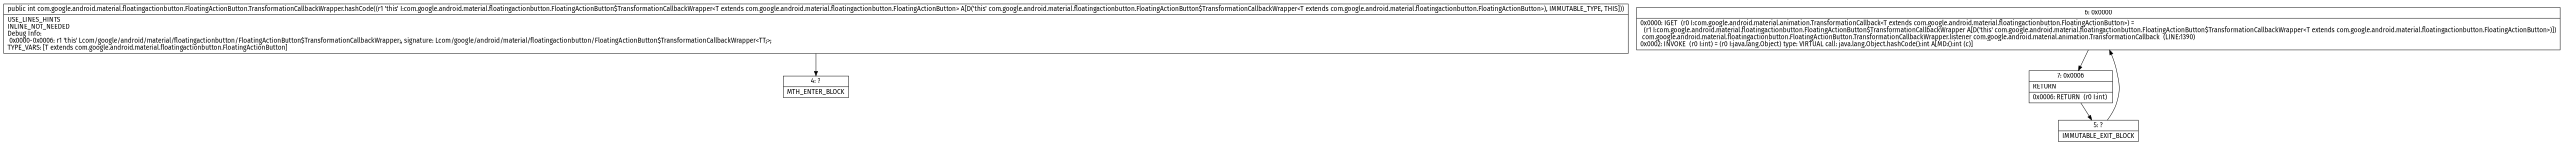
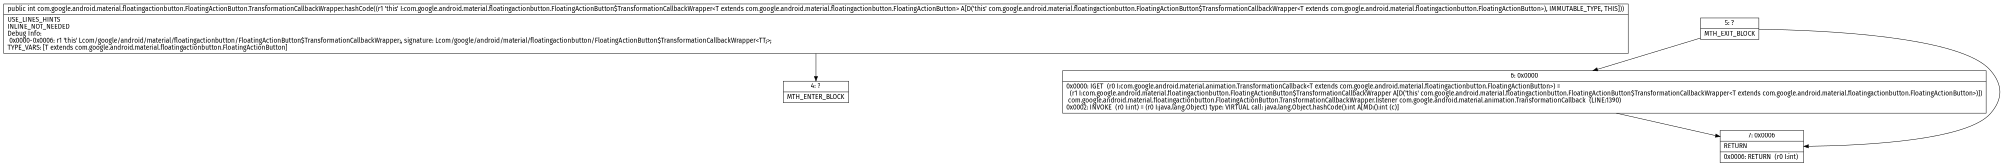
(2085, 110) -> (1989, 70)
(2098, 136) -> (1730, 34)
